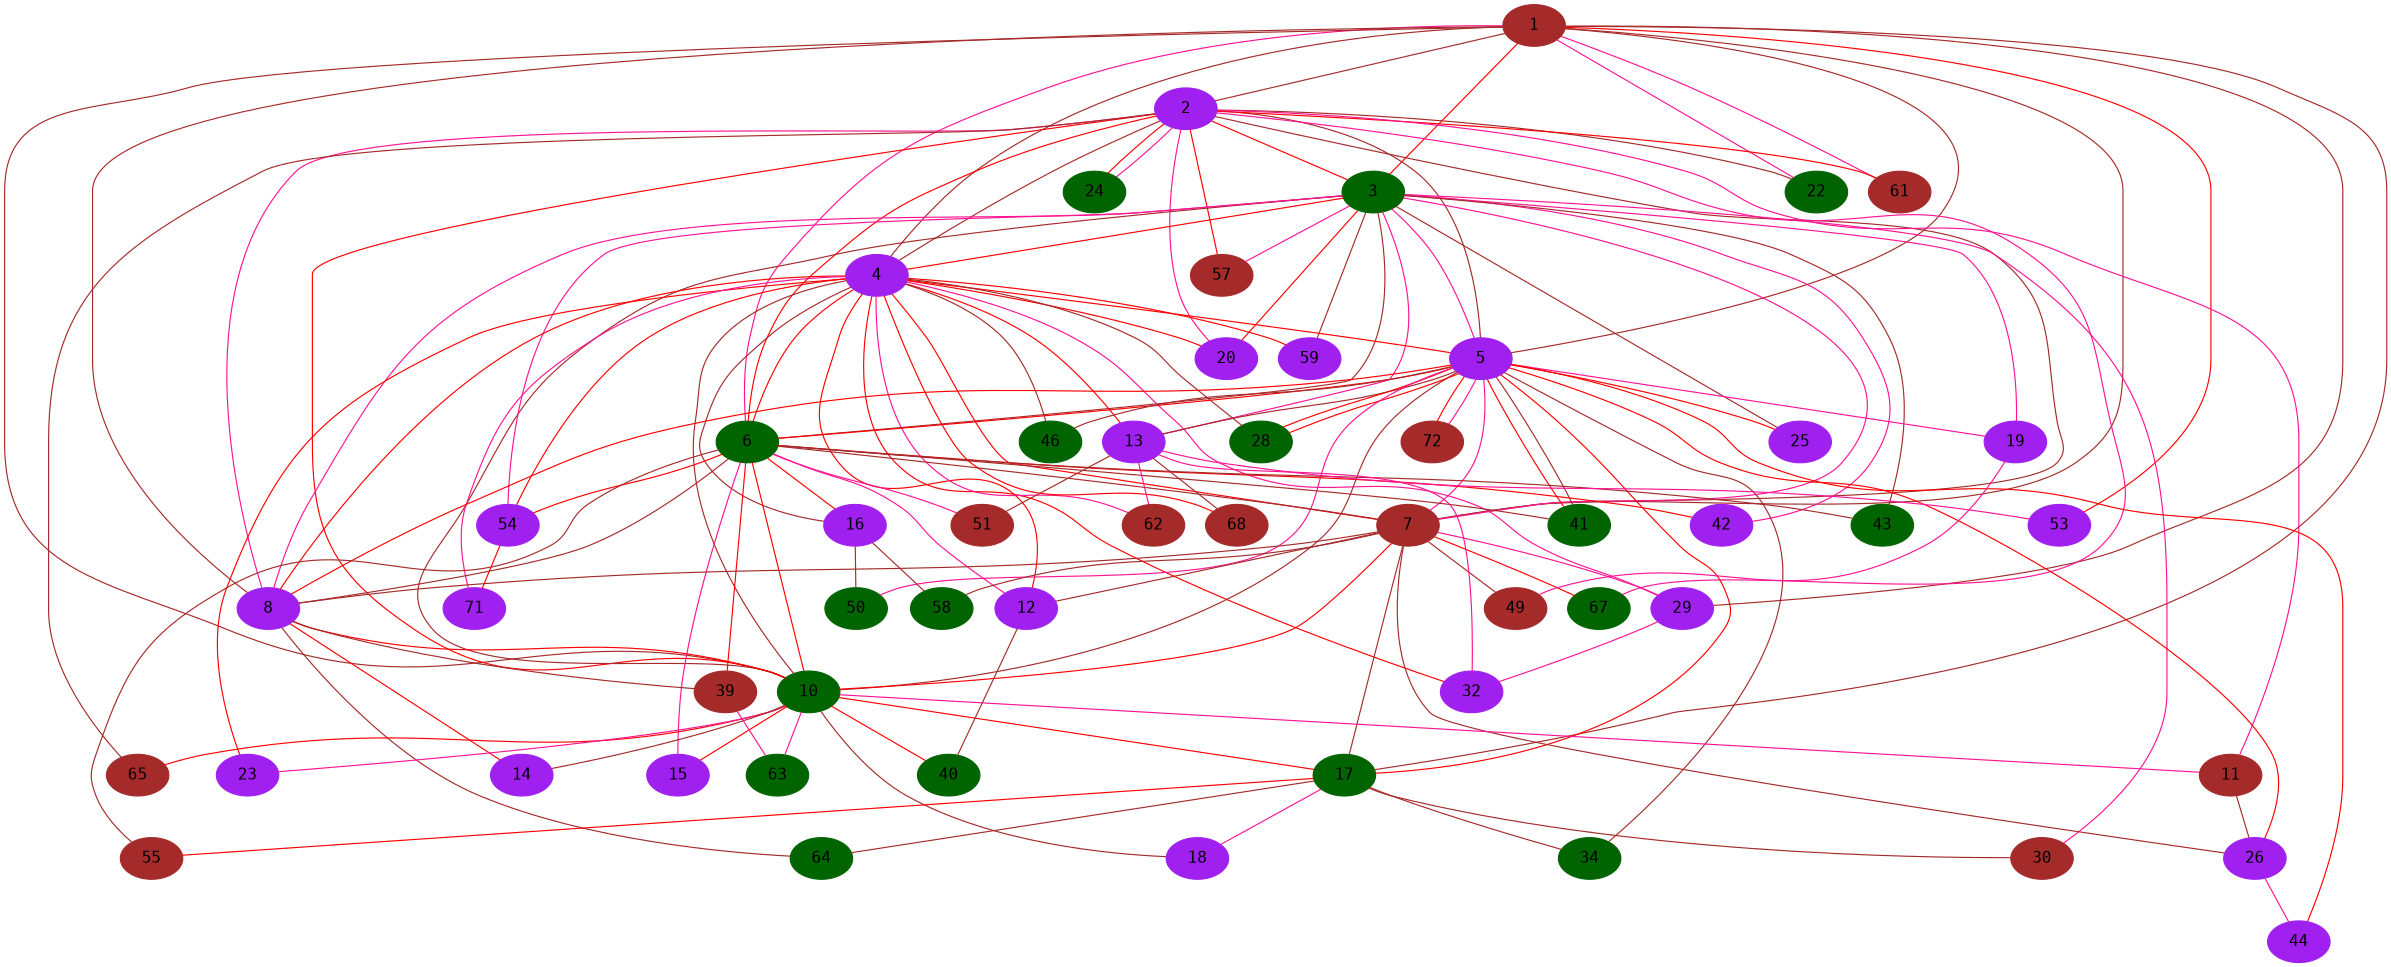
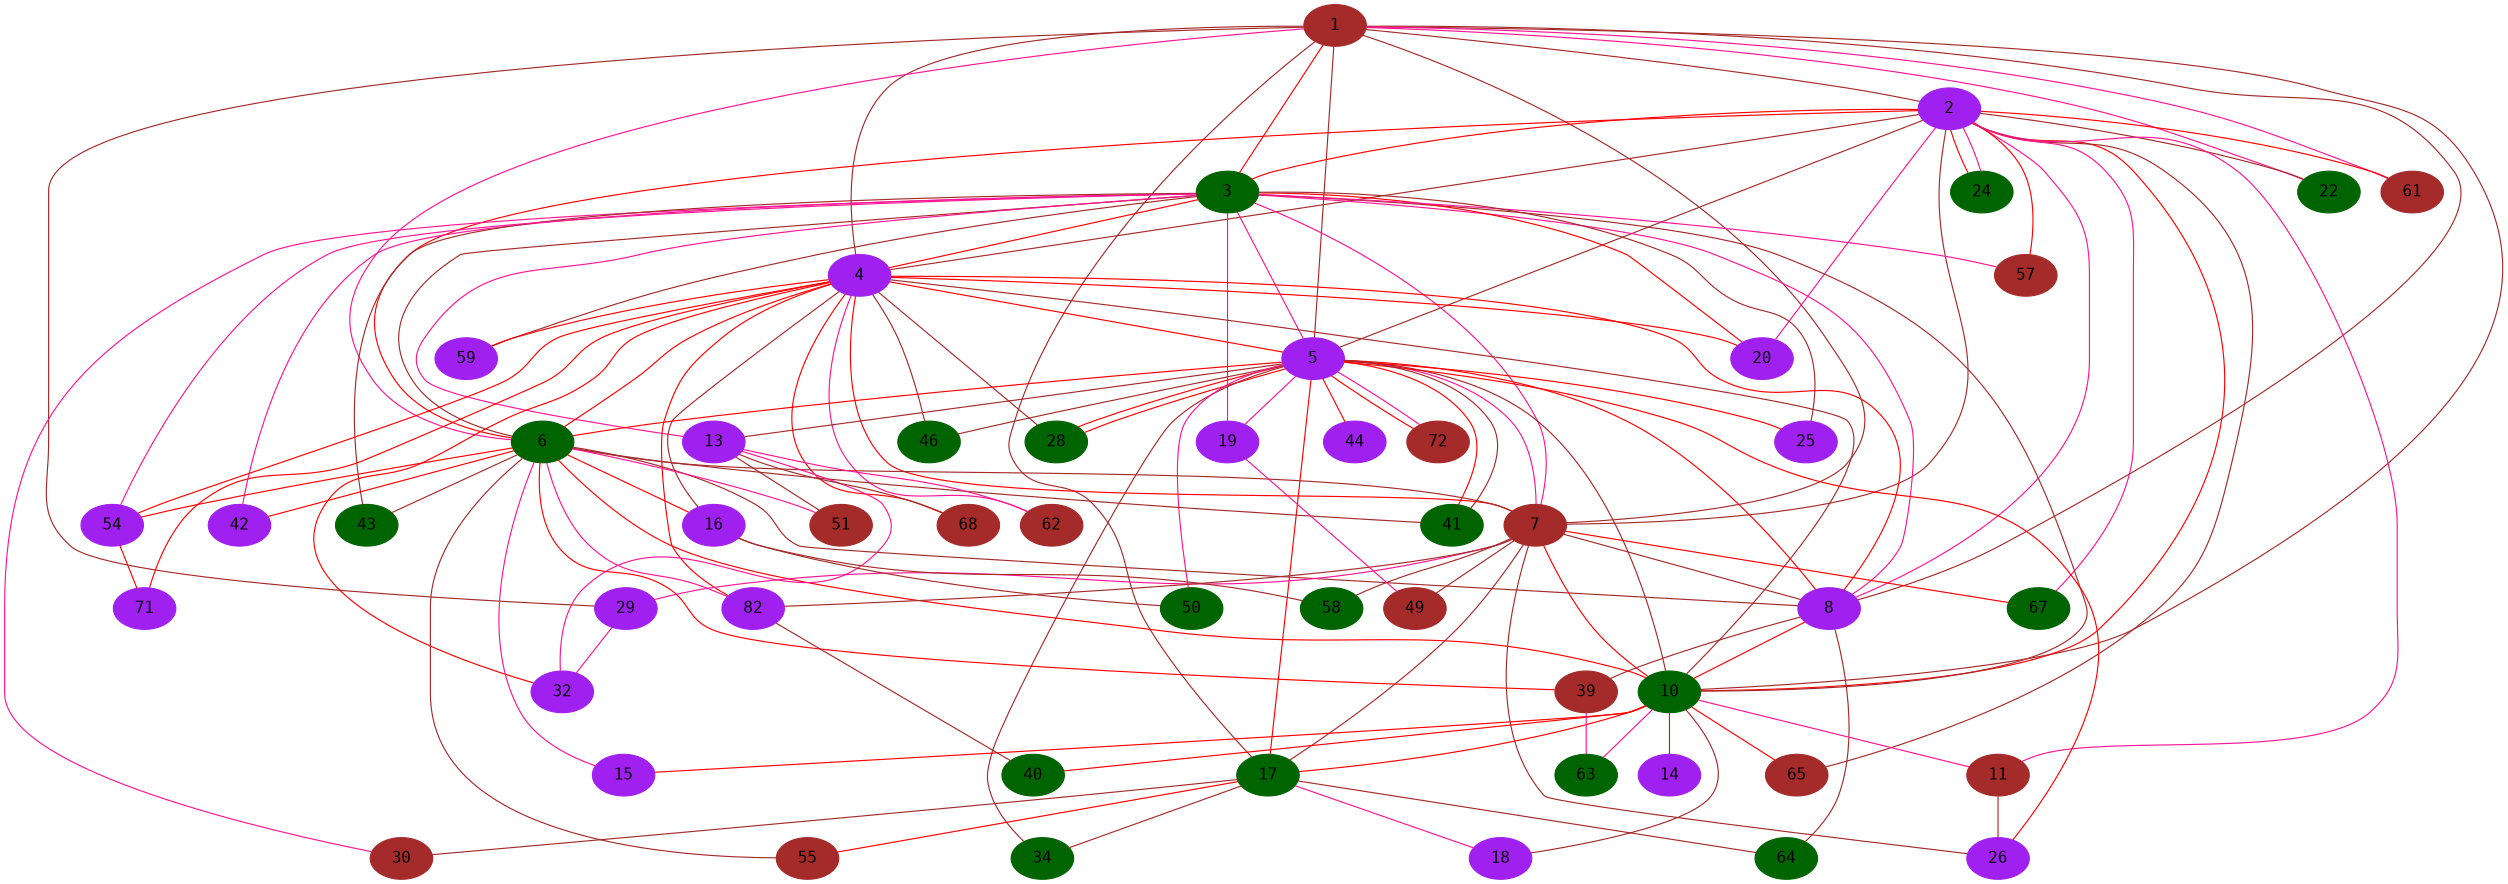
(666, 306) -> (471, 415)
(1026, 333) -> none
(1193, 440) -> none
(2059, 525) -> none
(1026, 609) -> (753, 609)
(395, 692) -> none
(248, 775) -> none
(2277, 900) -> none
